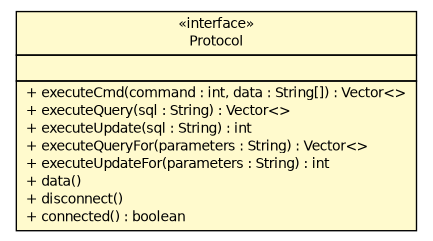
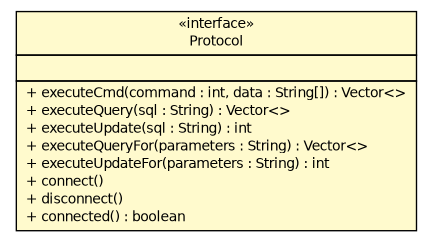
(54, 182) -> (65, 182)
